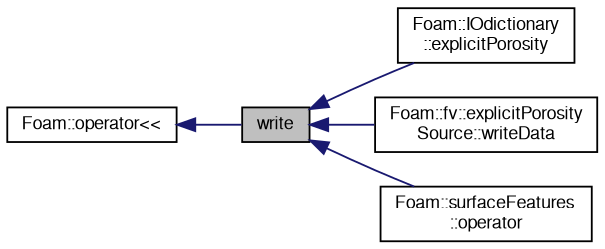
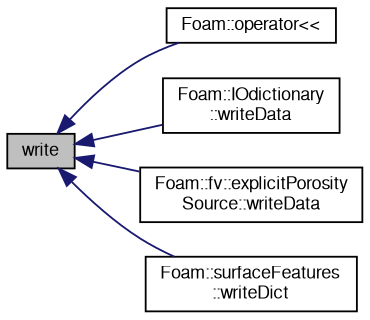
(486, 36) -> (251, 106)
(218, 125) -> (119, 74)
(486, 214) -> (251, 284)
